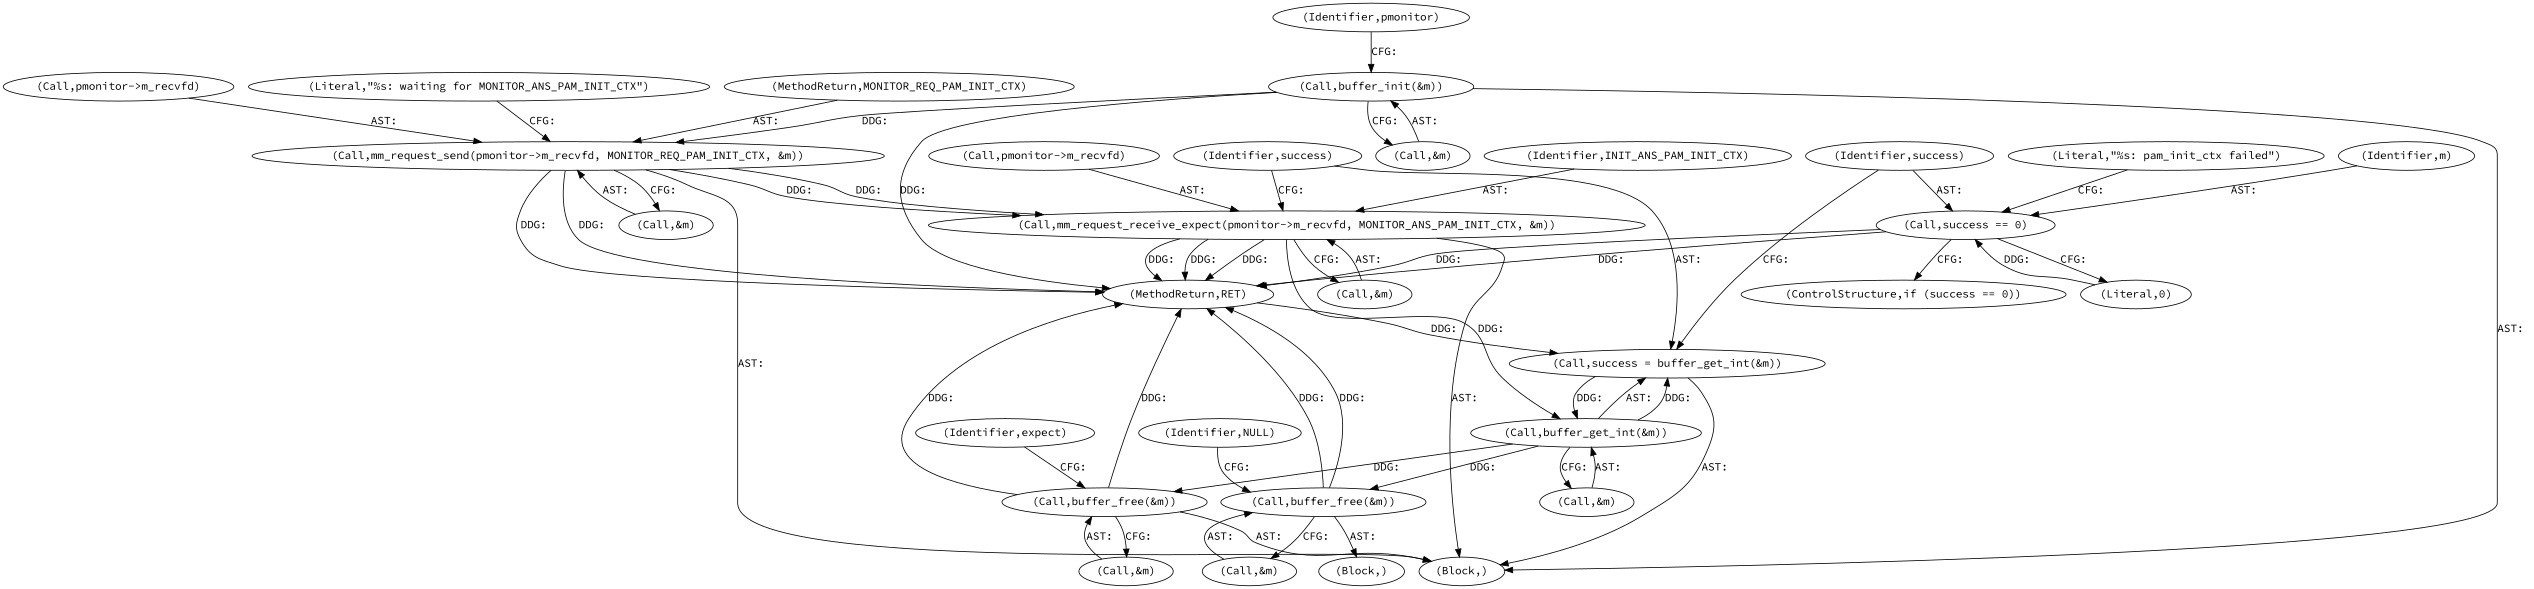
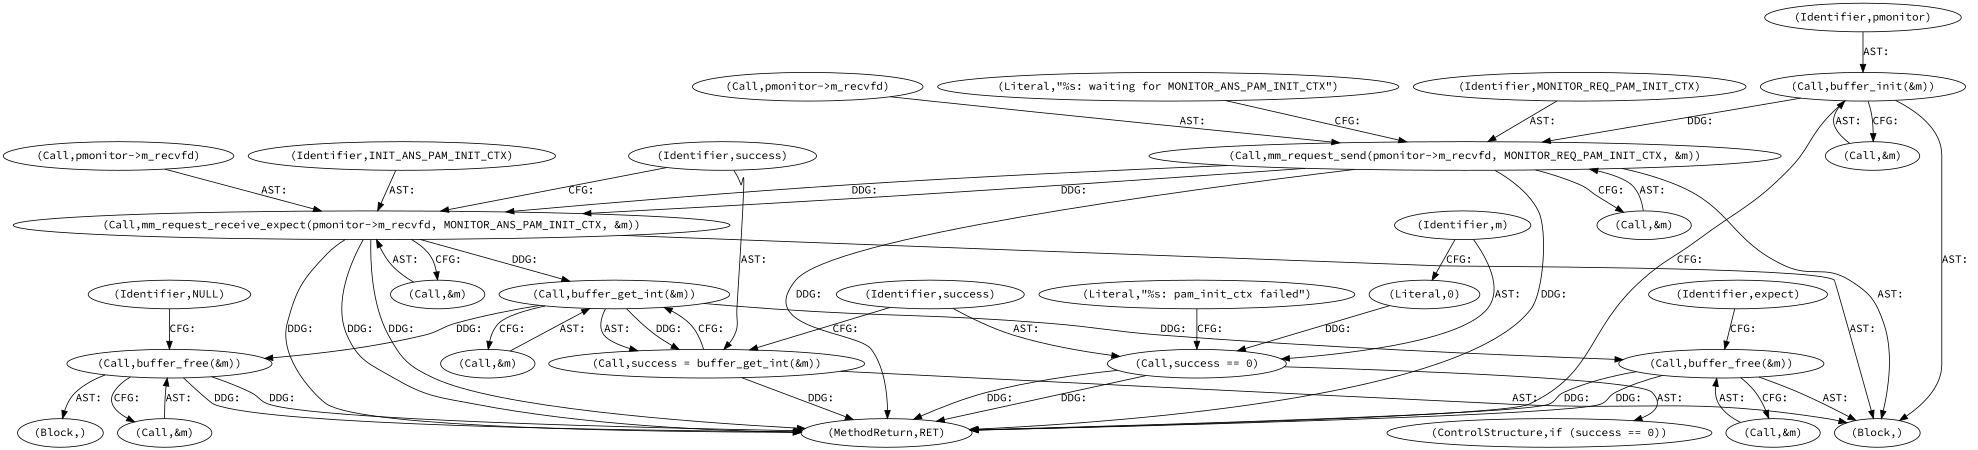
(1388, 52) -> (1880, 52)
(899, 87) -> (1580, 87)
(917, 191) -> (1693, 260)
(2049, 259) -> (1446, 256)
(1954, 260) -> (1674, 398)
(1404, 328) -> (794, 397)
(1593, 398) -> (715, 329)
